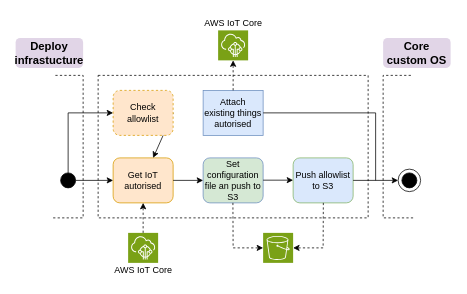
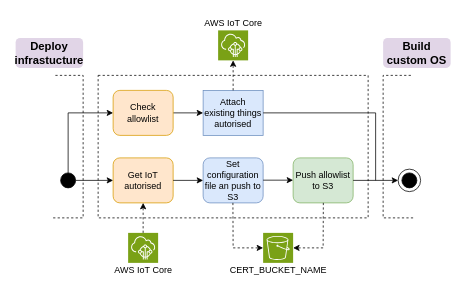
(417, 53) -> (417, 53)
(143, 113) -> (143, 113)
(159, 143) -> (196, 113)
(233, 180) -> (233, 180)
(323, 180) -> (323, 180)
none -> (278, 270)
